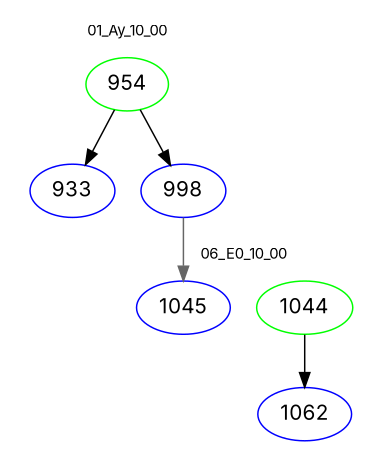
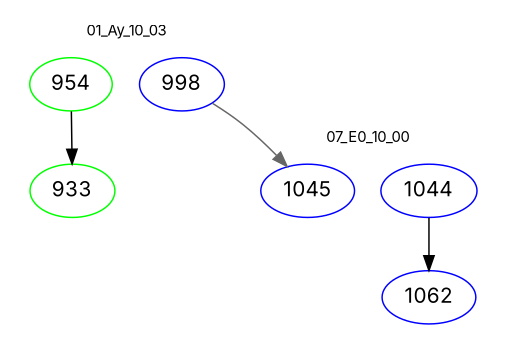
(128, 32) -> (127, 32)
(152, 131) -> none
(72, 191) -> (72, 191)
(244, 255) -> (368, 138)
(305, 308) -> (429, 191)
